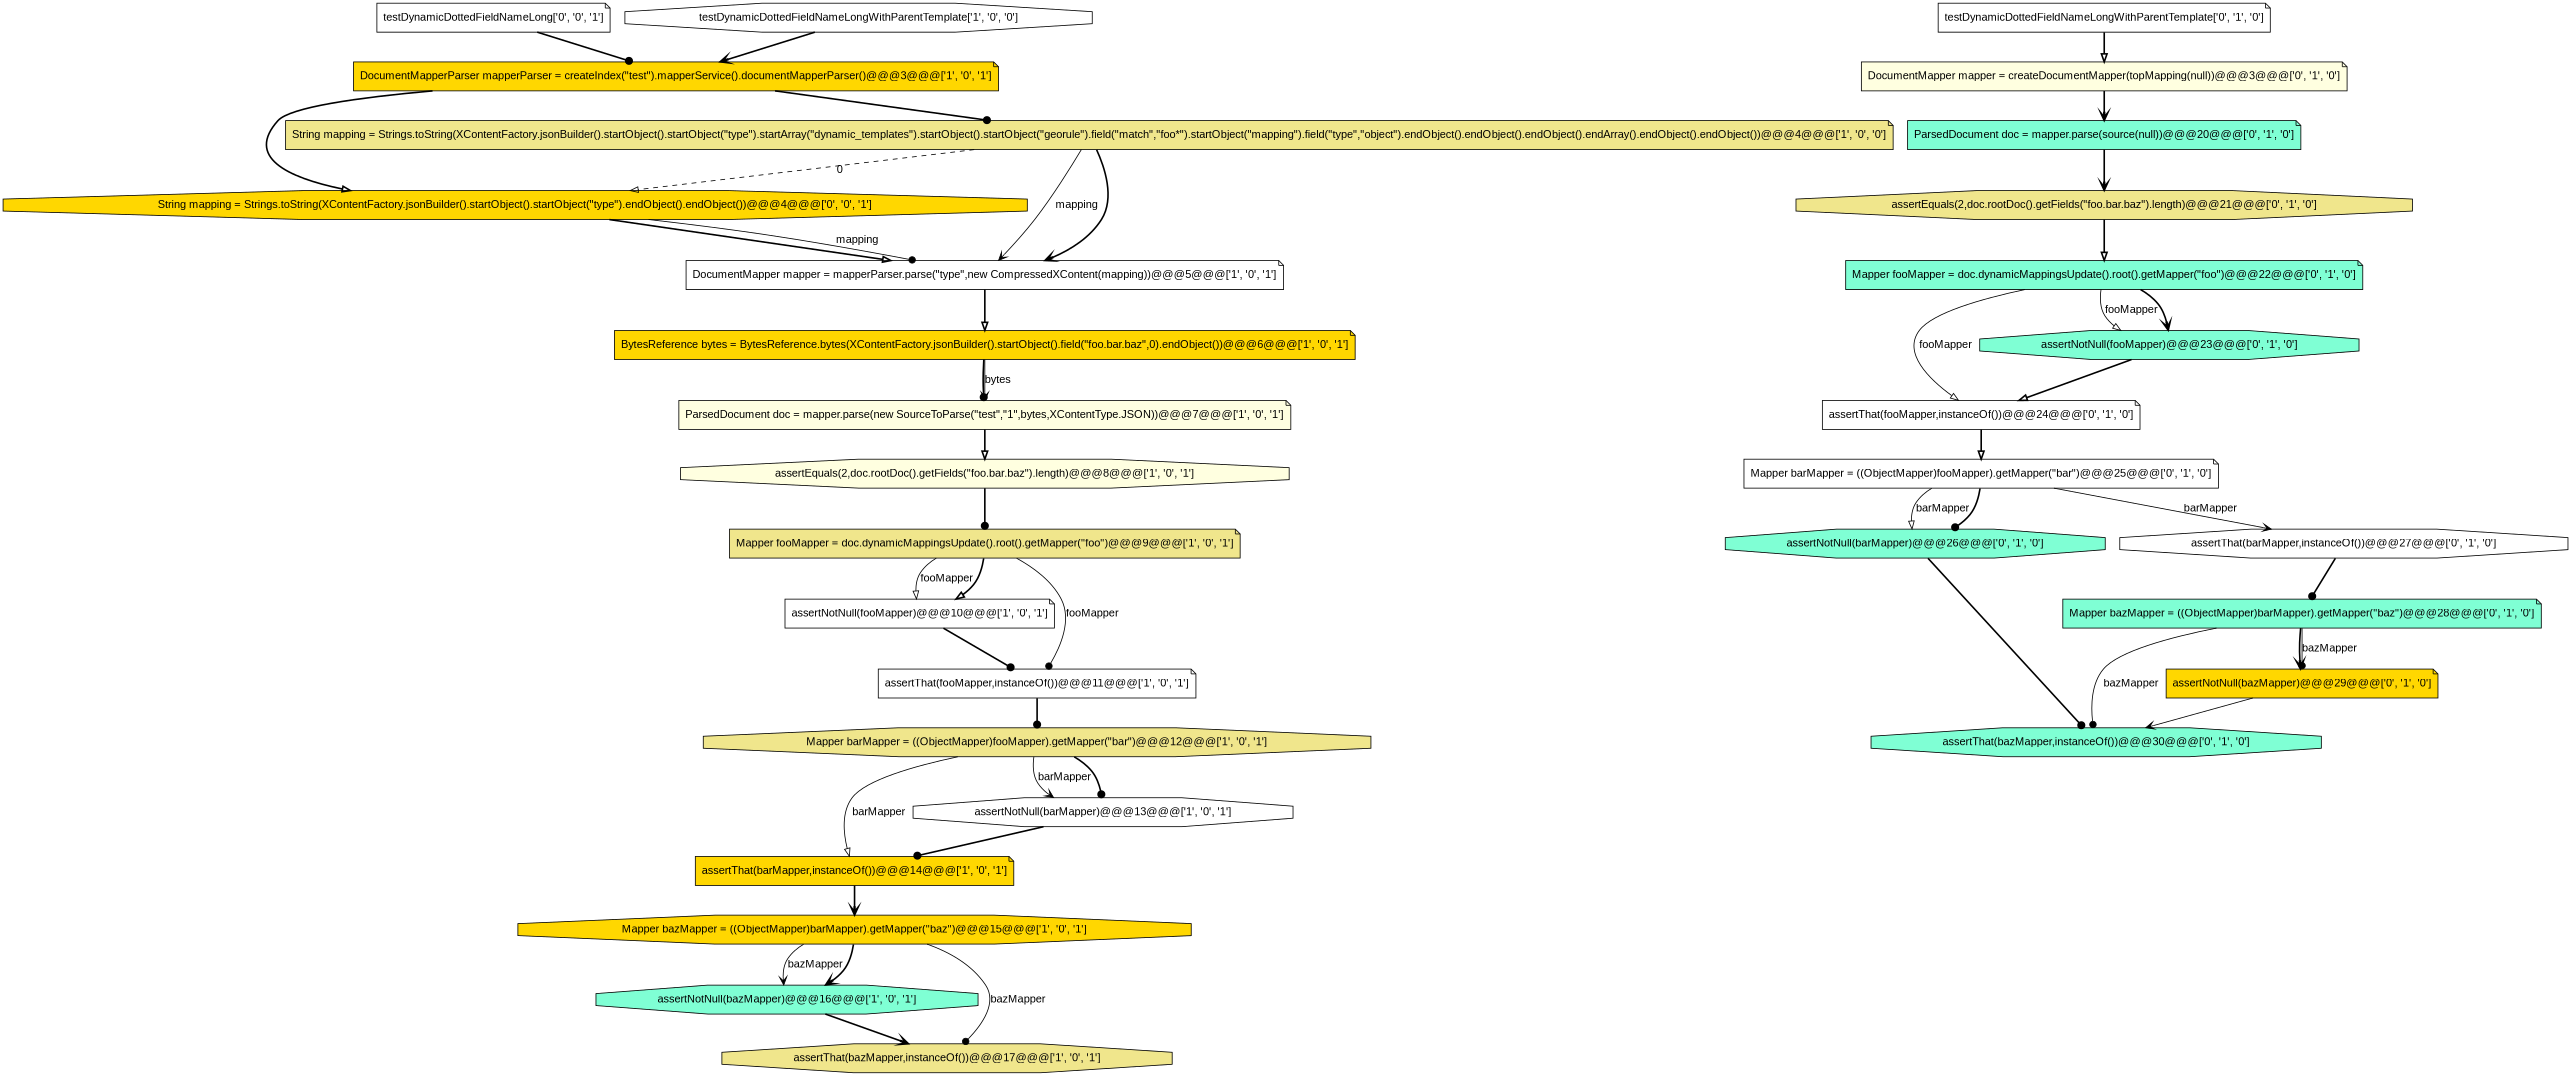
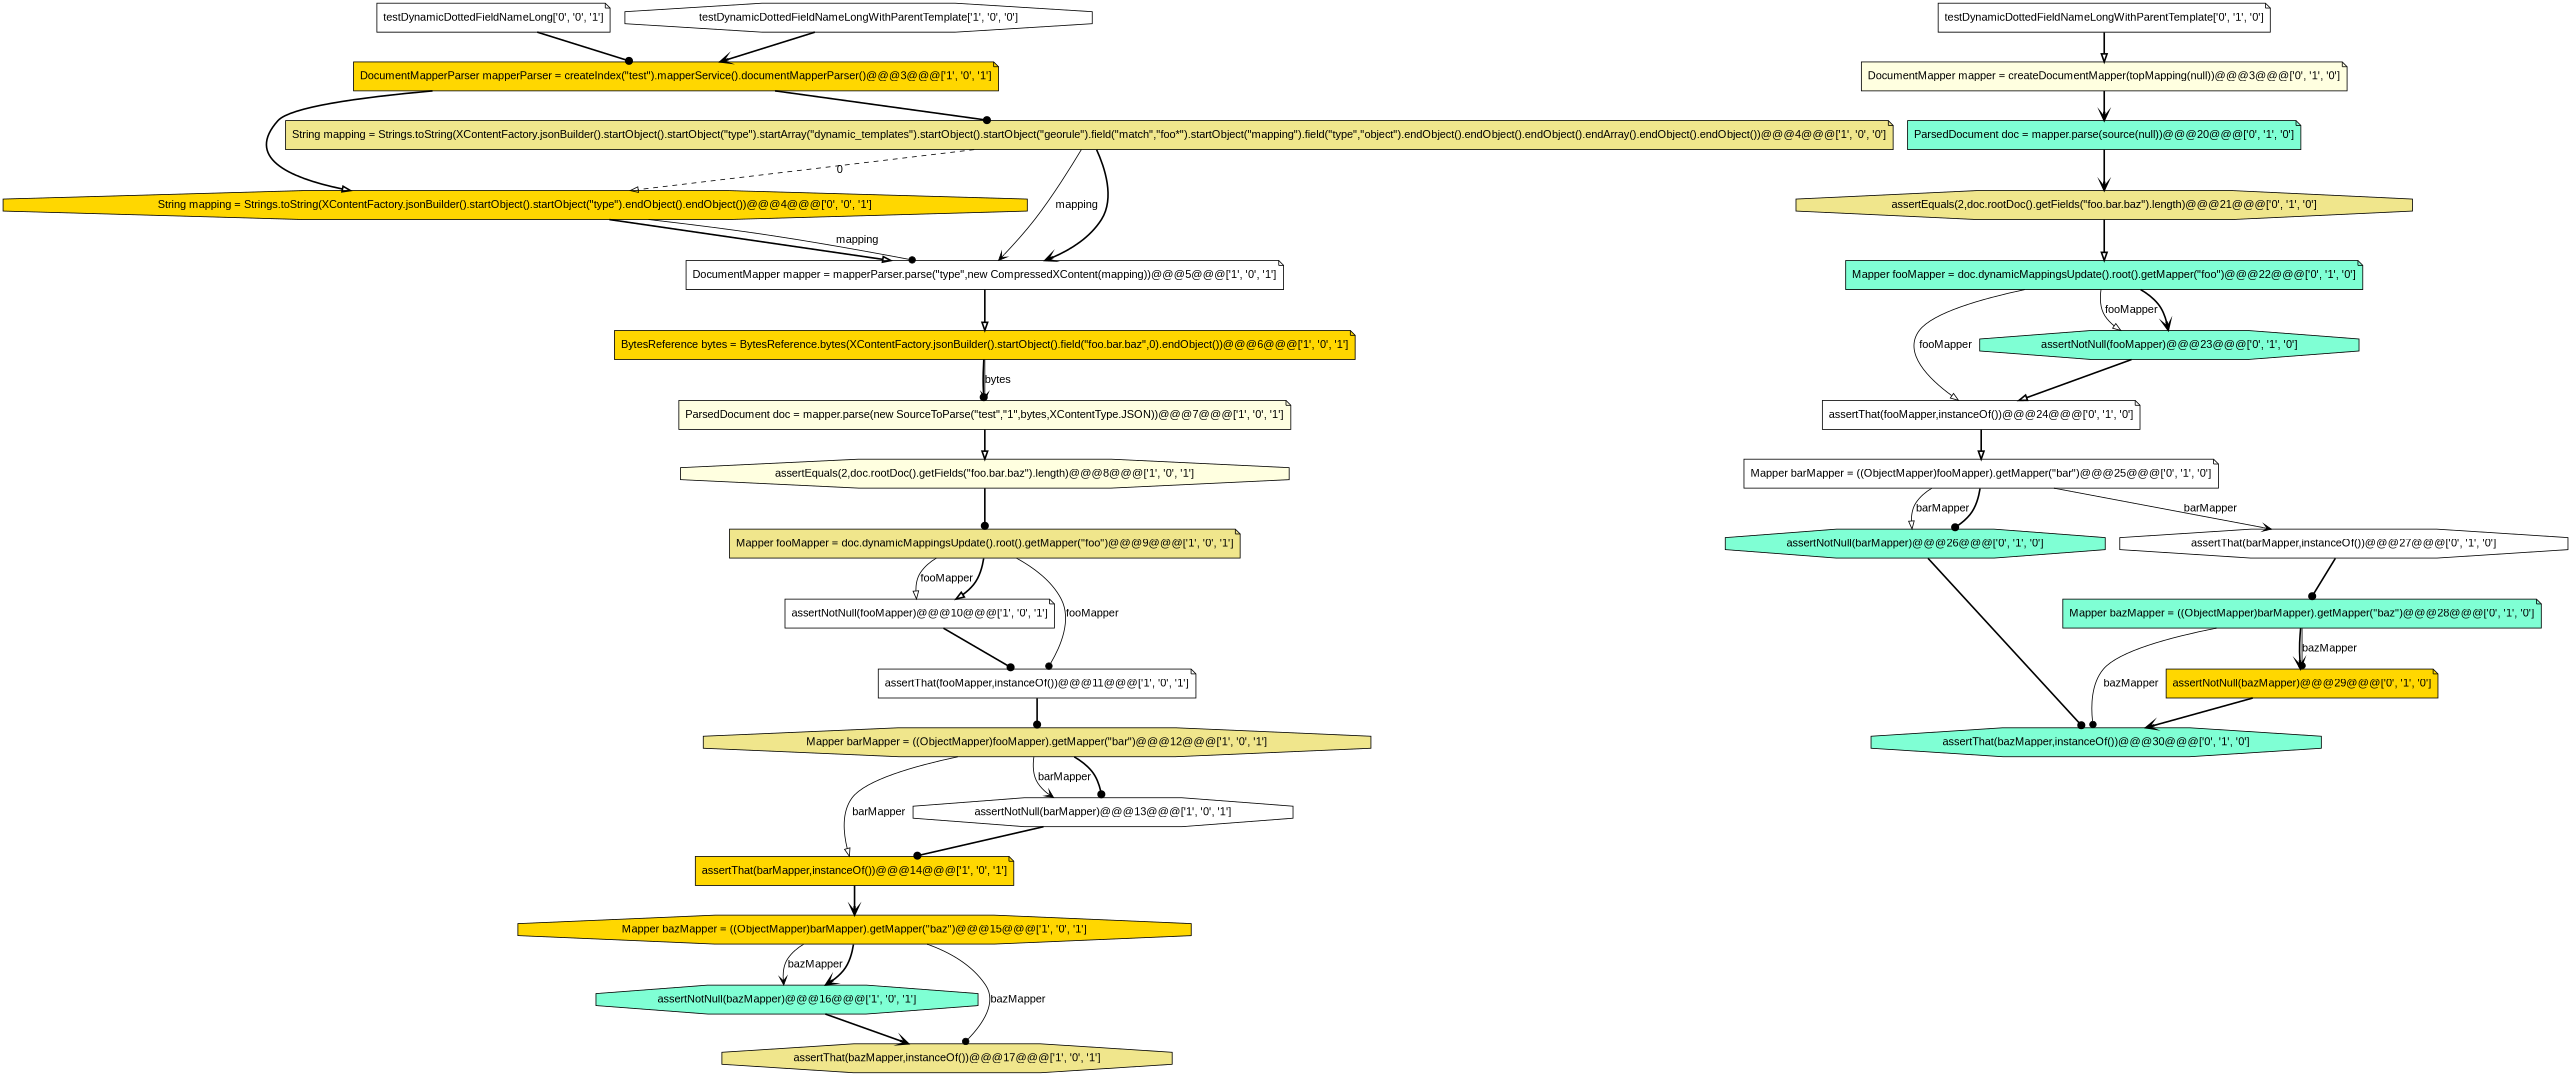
(2203, 712) -> (2203, 712)
